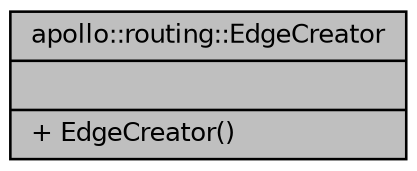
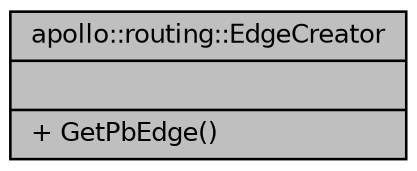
(133, 133) -> (125, 133)
